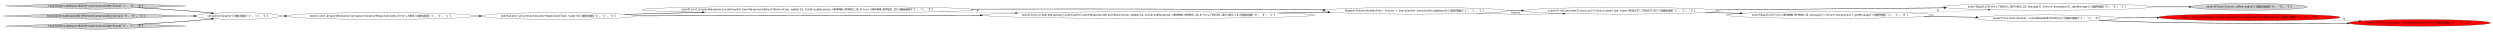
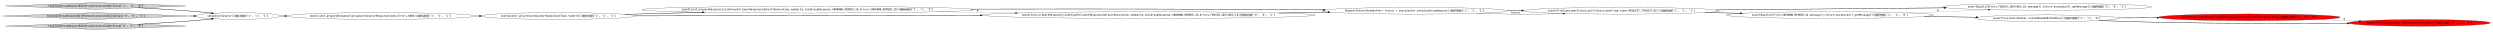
(2249, 7) -> none
